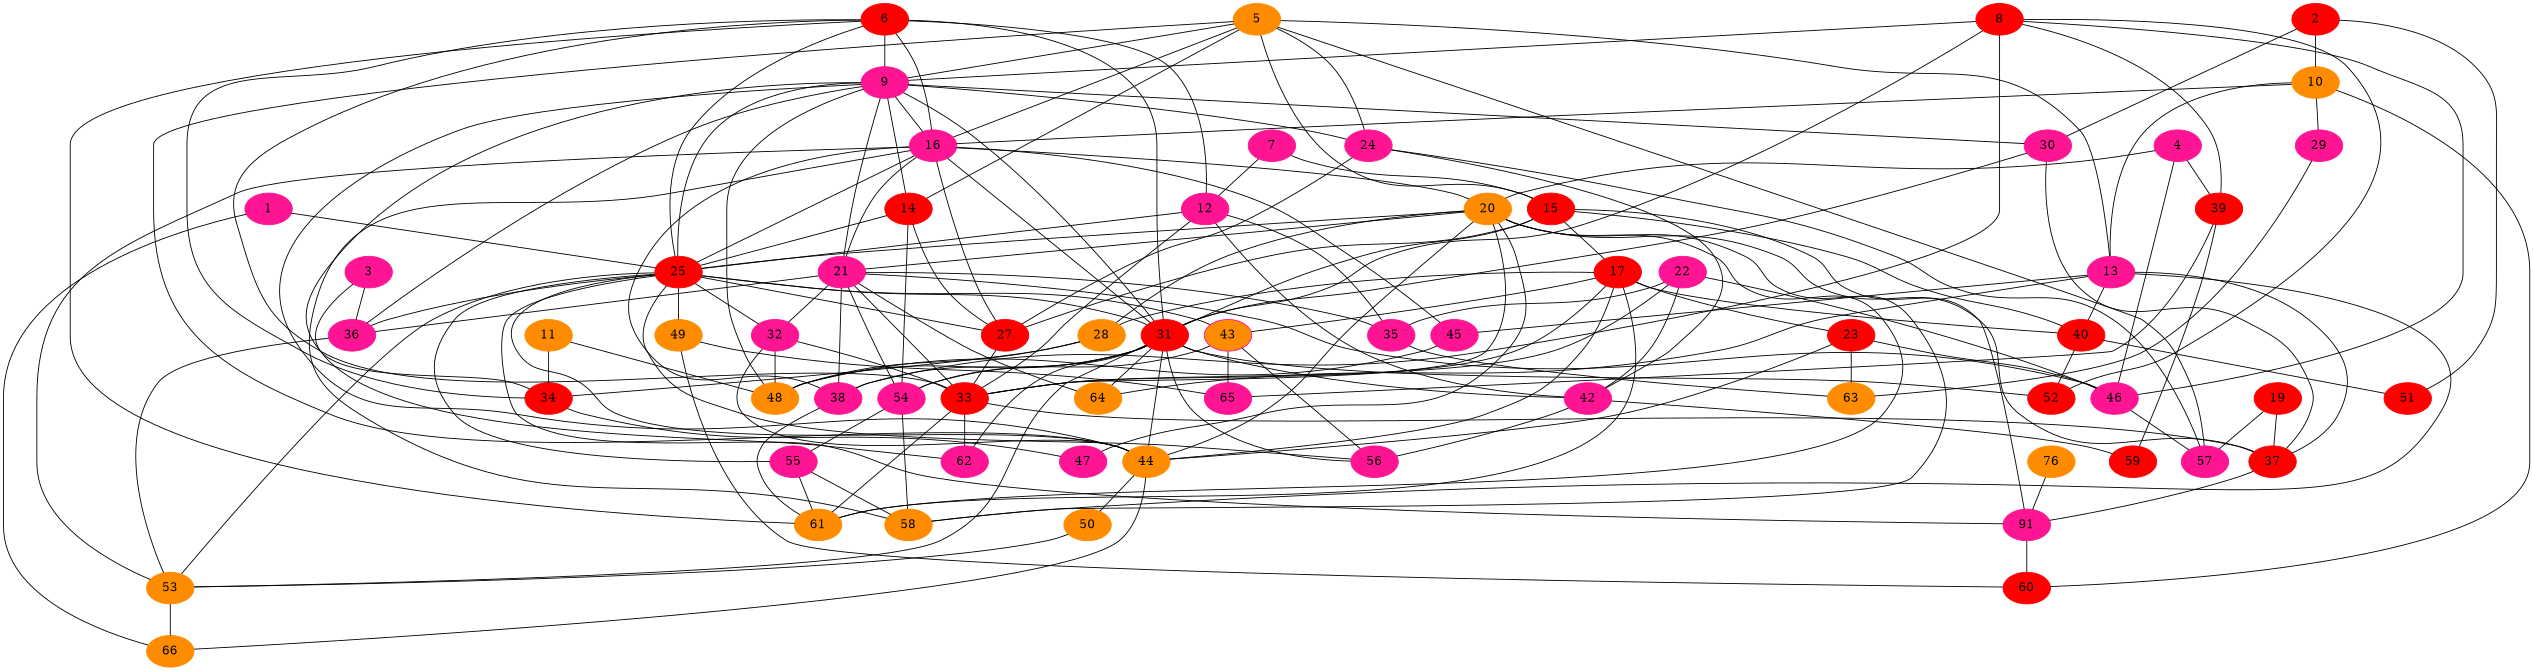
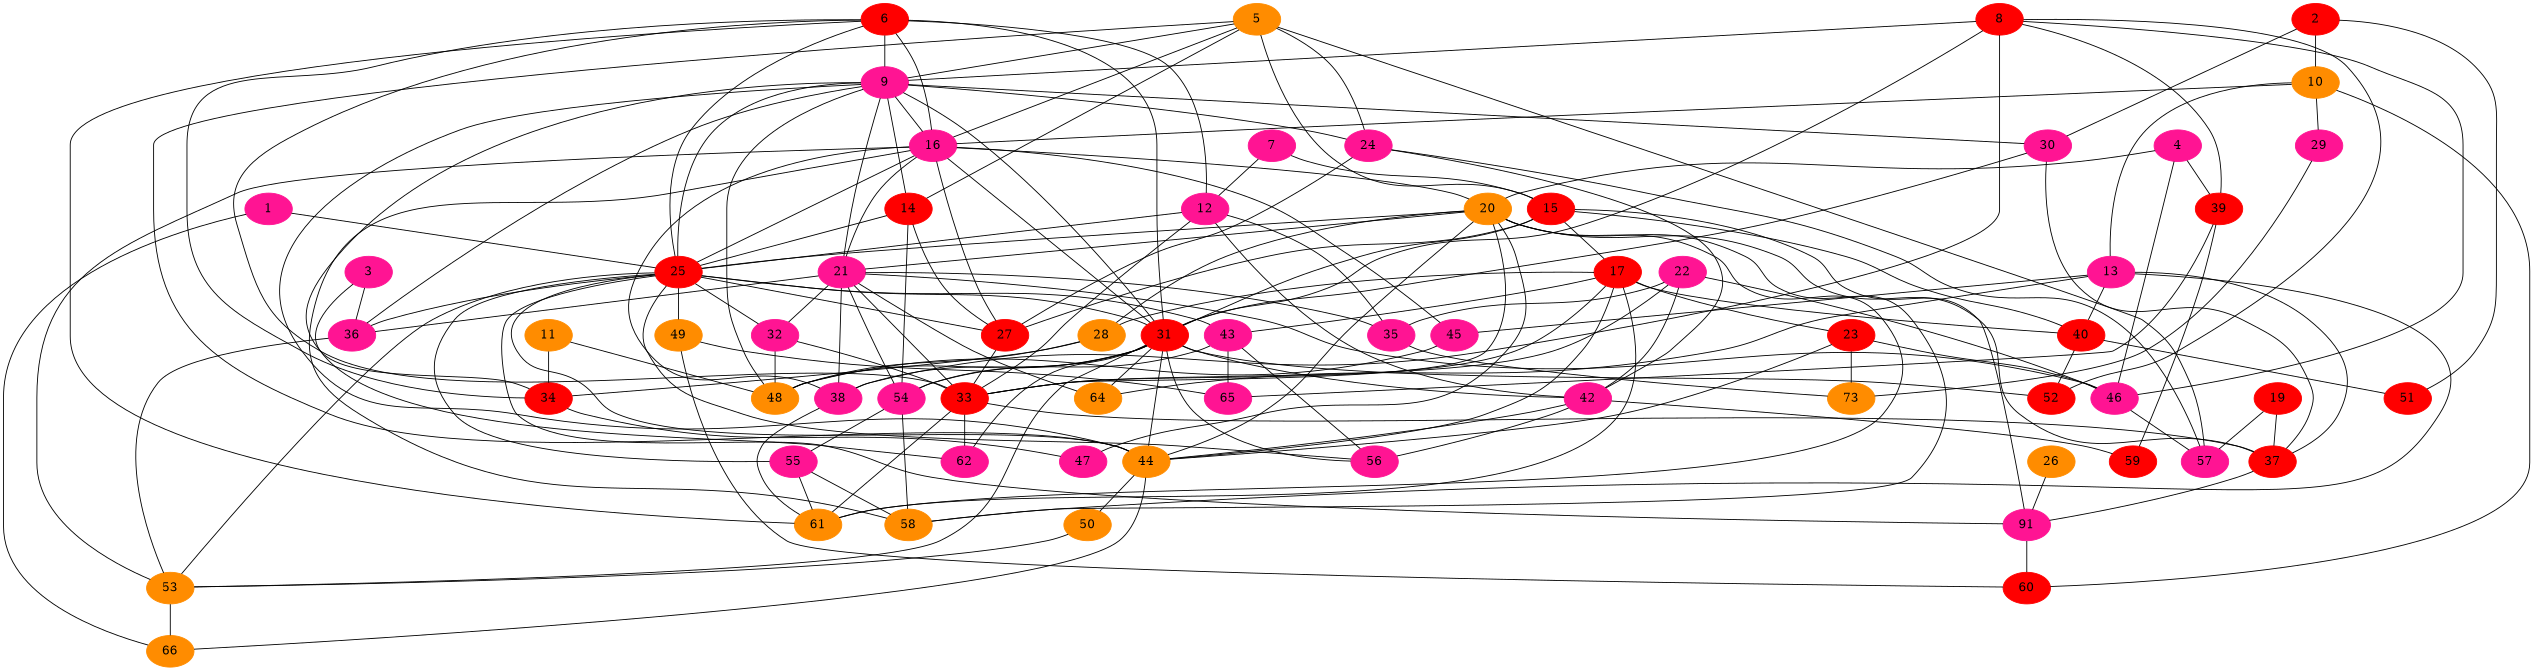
(1753, 54) -> none
(1228, 335) -> (1228, 335)
(1851, 399) -> (1851, 399)
(896, 445) -> (1369, 436)
(2051, 462) -> (2051, 462)
